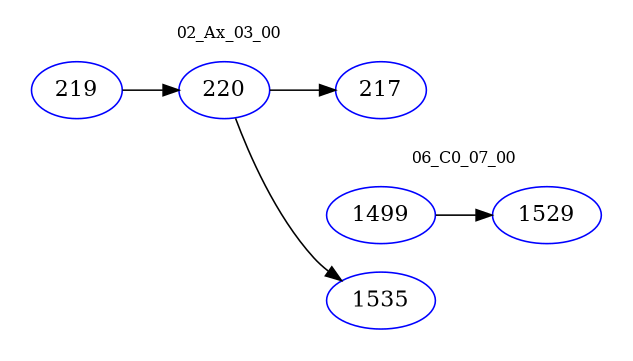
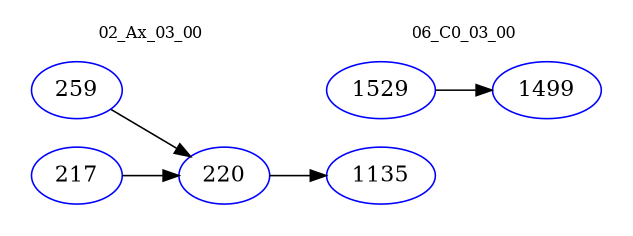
(77, 90) -> (77, 90)
(295, 90) -> (143, 176)
(464, 159) -> (464, 34)
(456, 215) -> (456, 90)
(381, 301) -> (381, 176)
